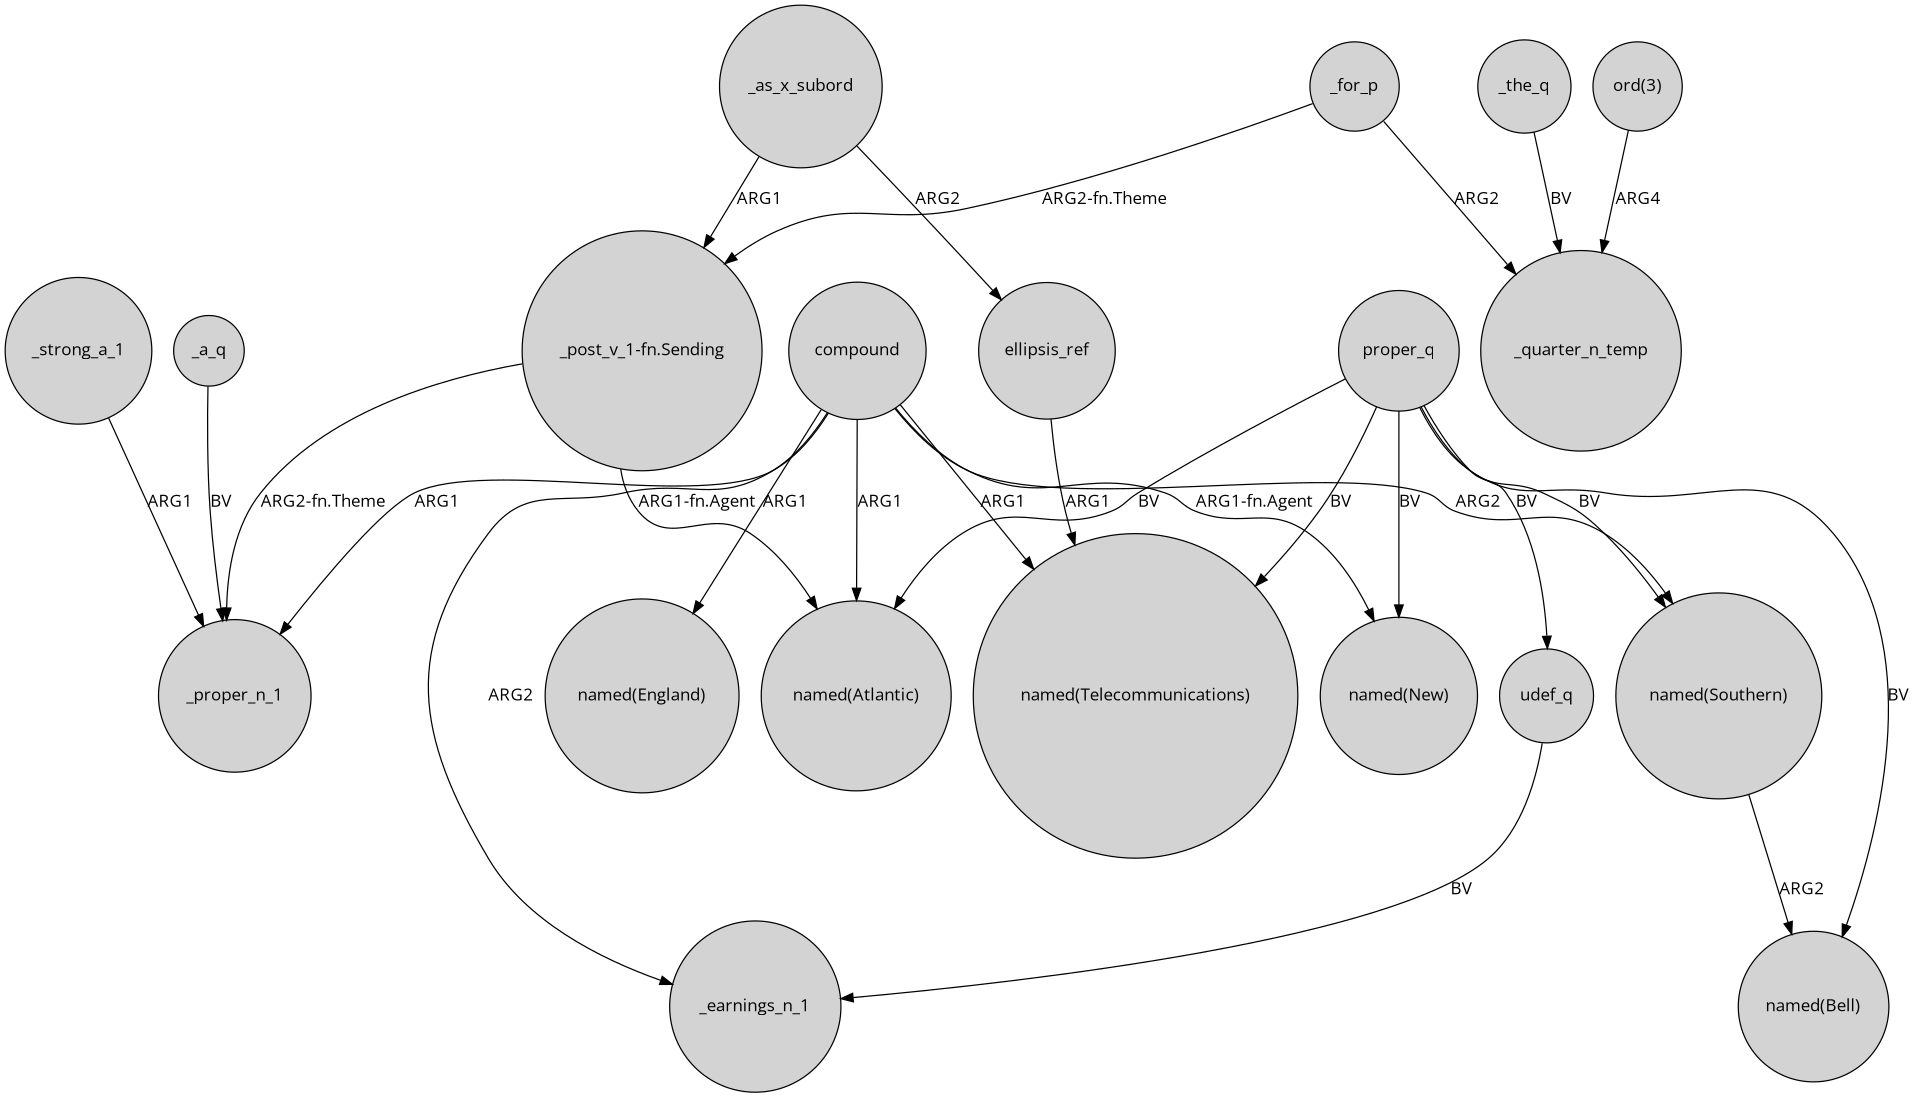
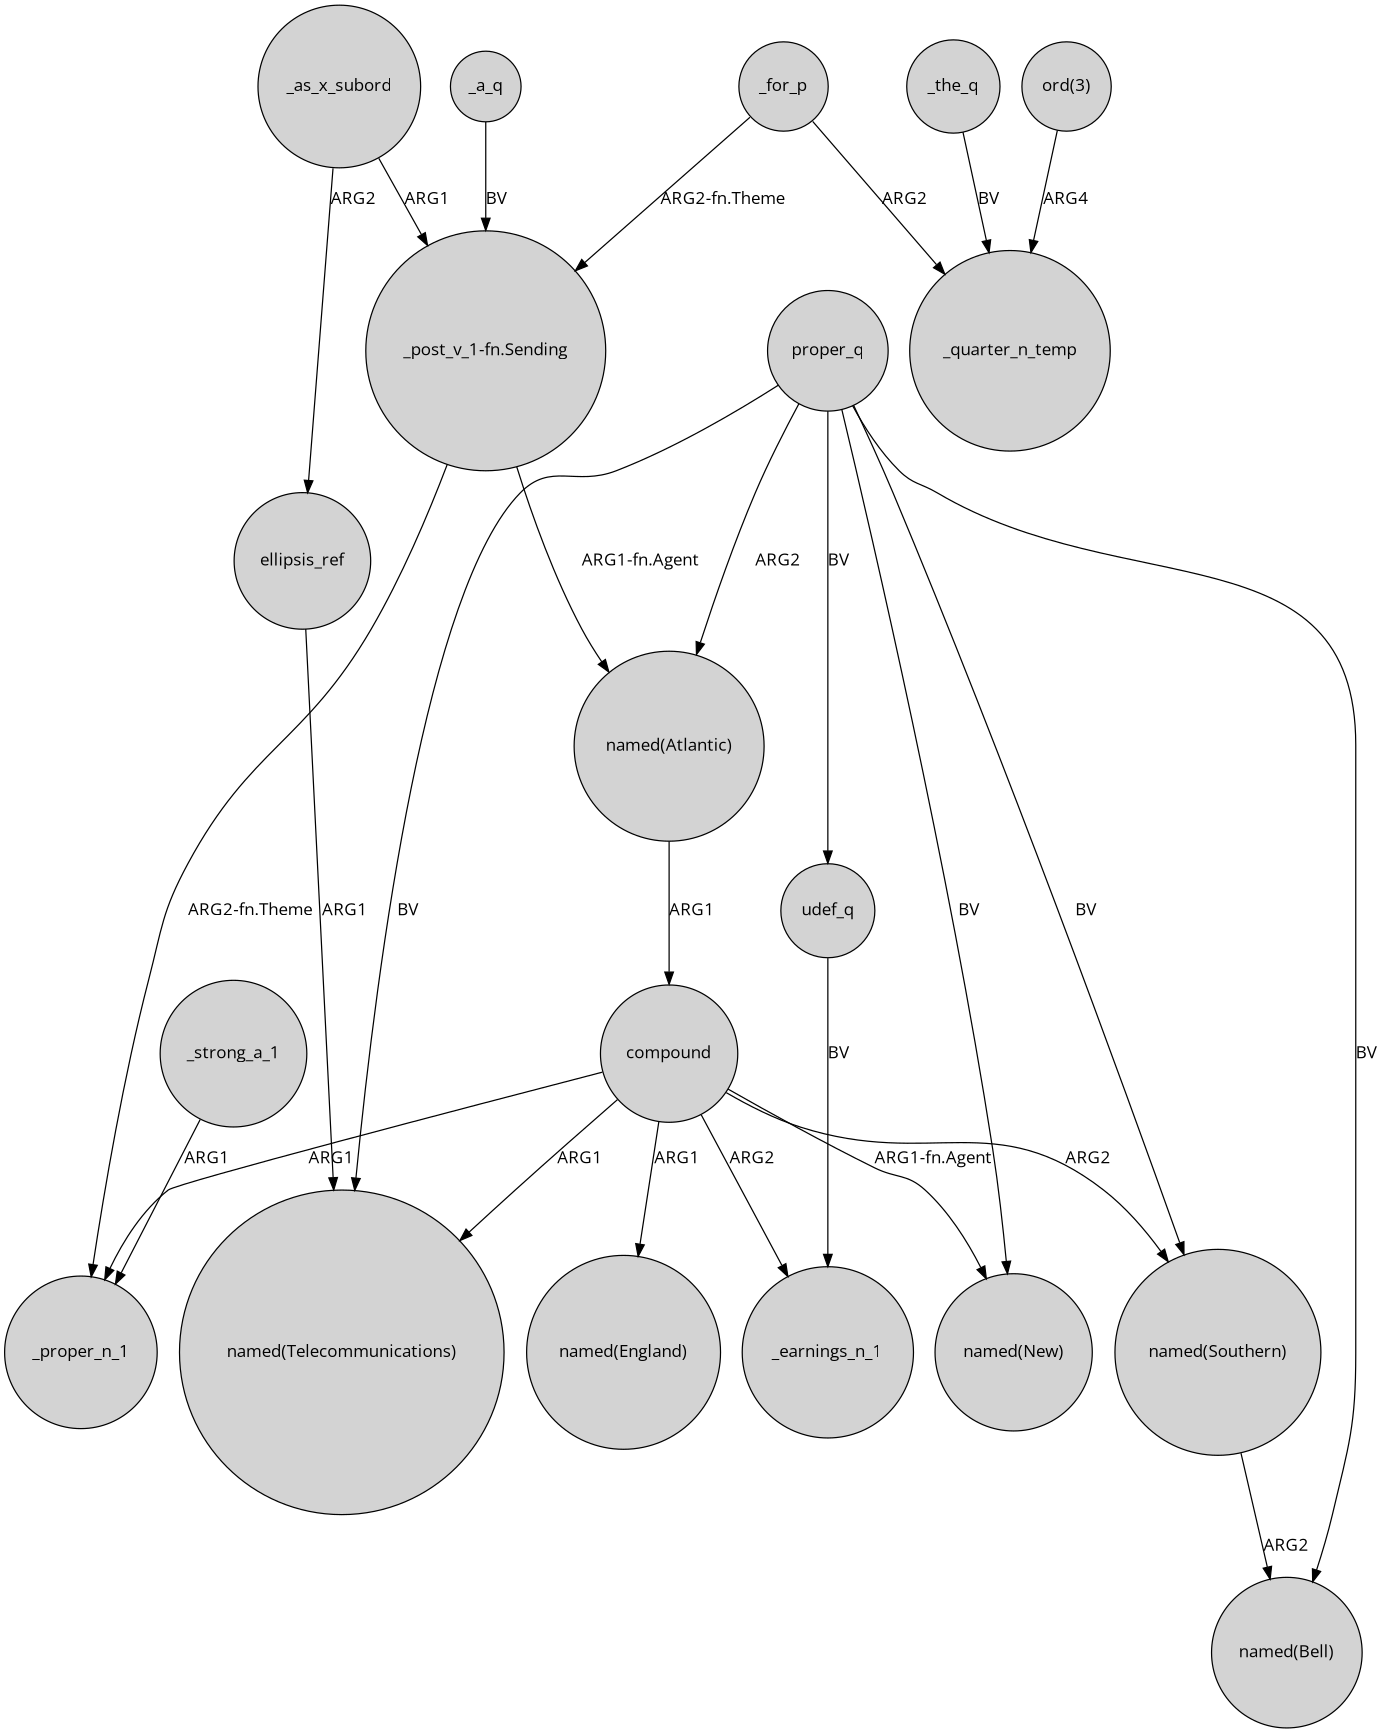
(209, 498) -> (486, 170)
(1149, 502) -> (778, 561)
(857, 504) -> (669, 907)
